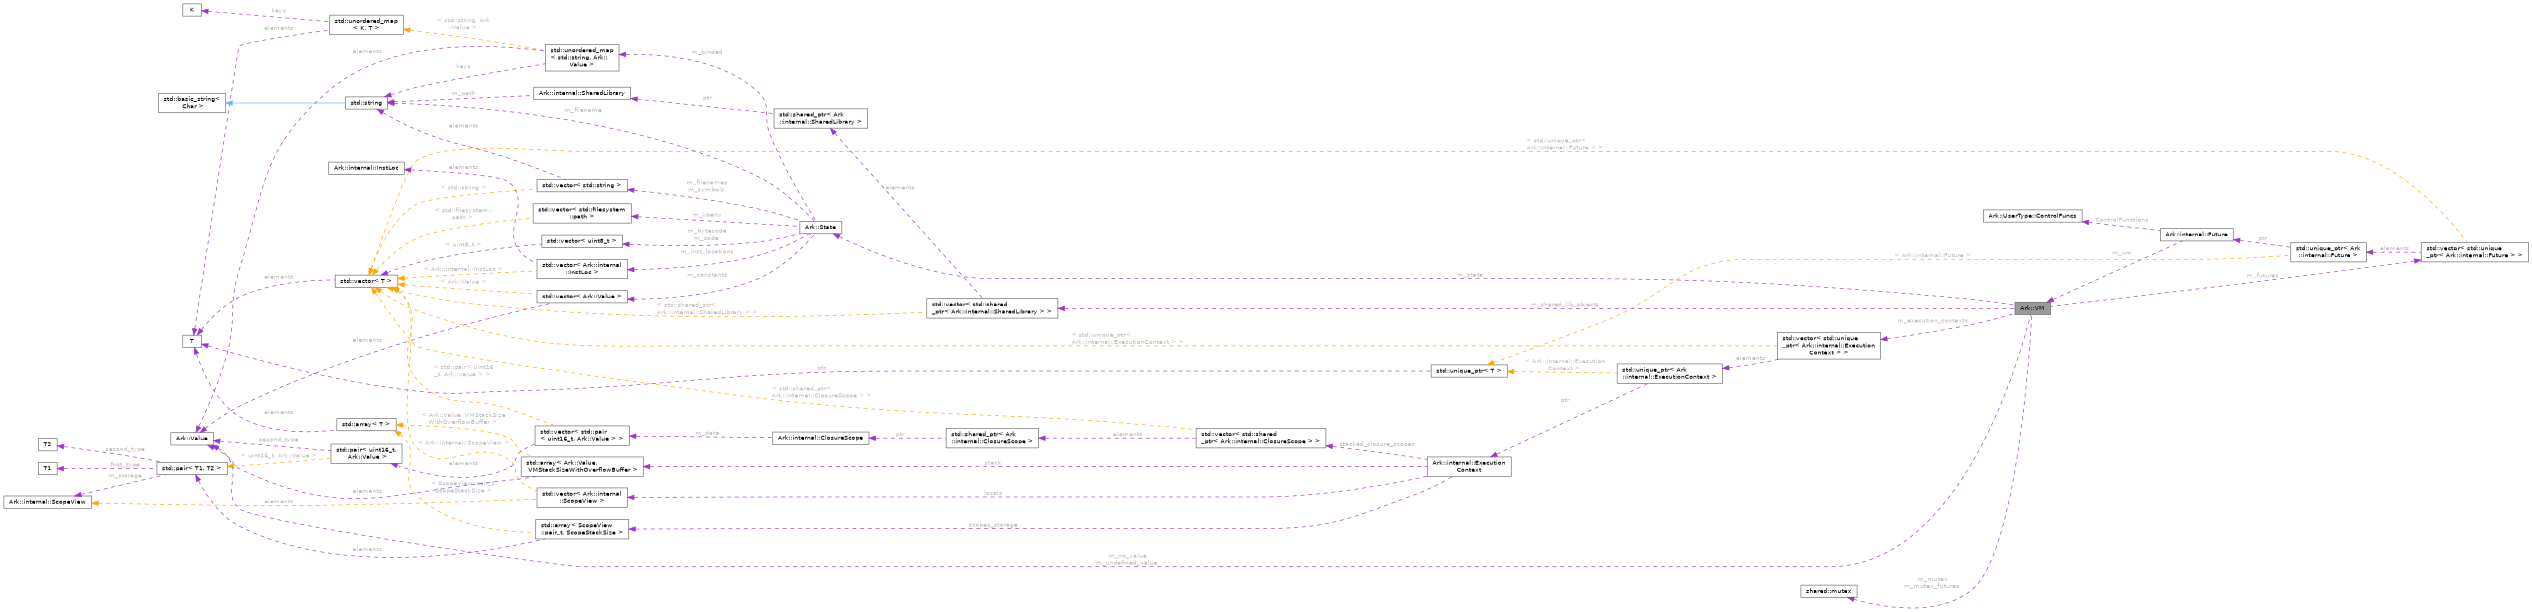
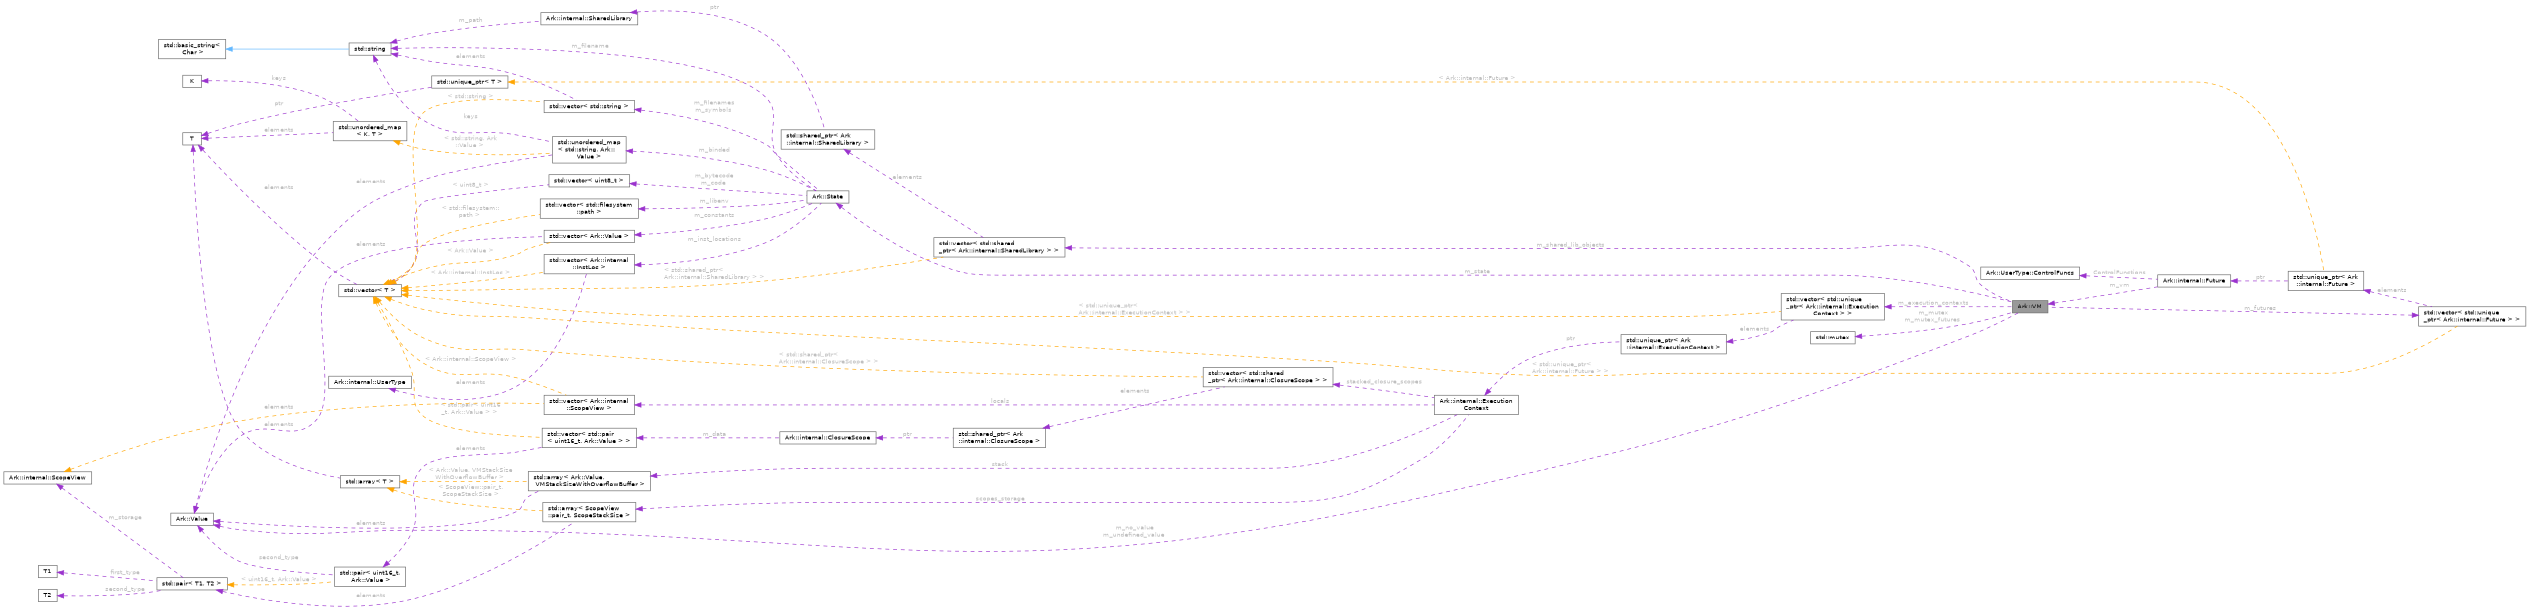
(367, 168) -> (370, 382)
(1565, 372) -> none
(1829, 591) -> (1833, 338)
